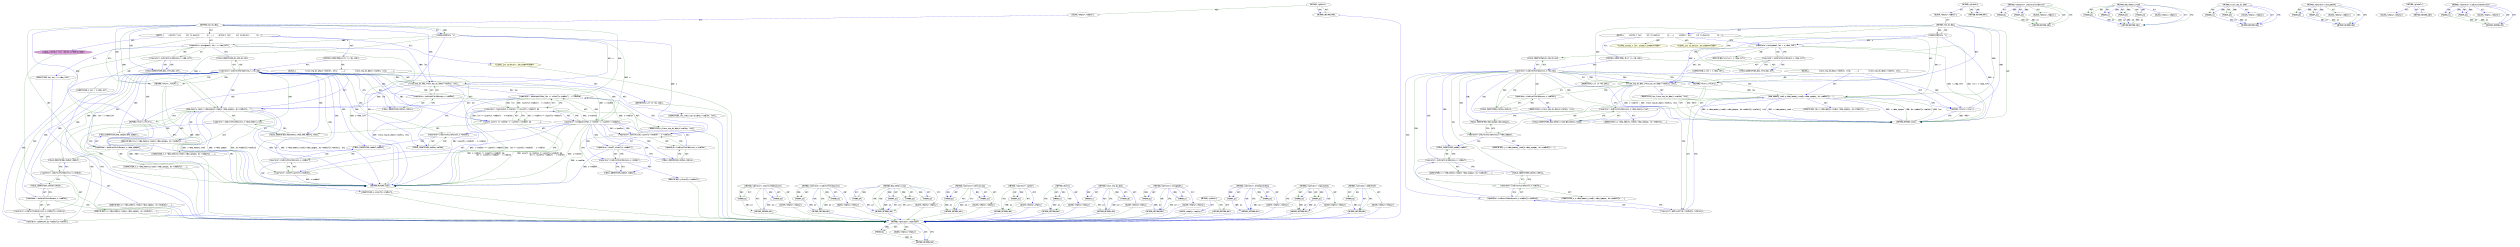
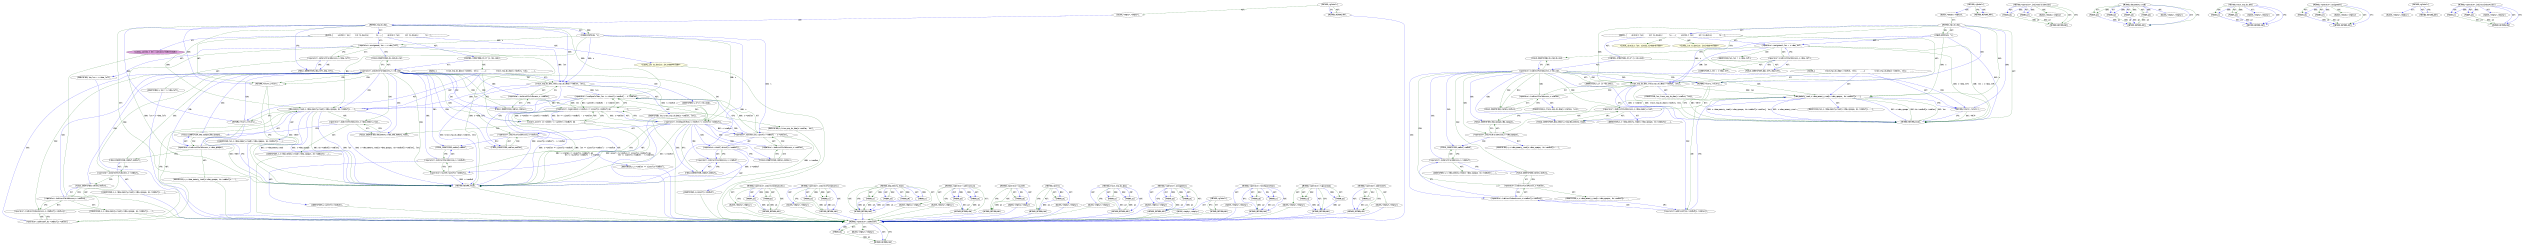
none -> (643, 167)
